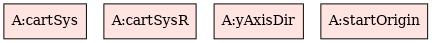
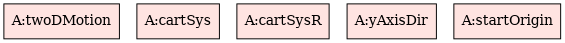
none -> (62, 21)
